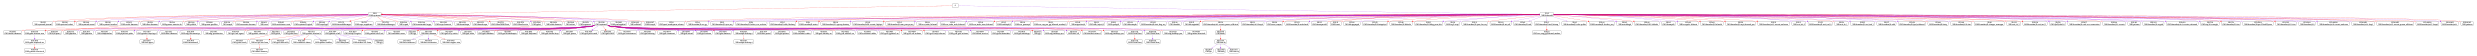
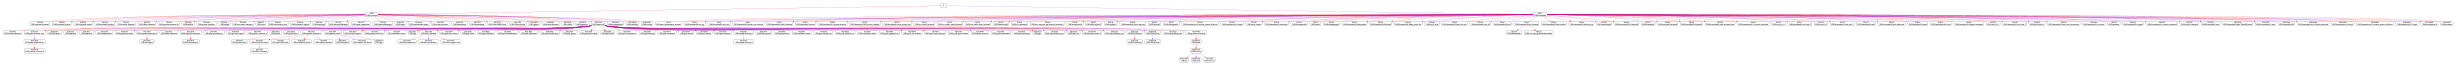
(1339, 16) -> (1521, 28)
(1221, 28) -> (1196, 37)
